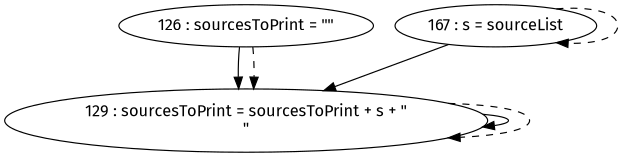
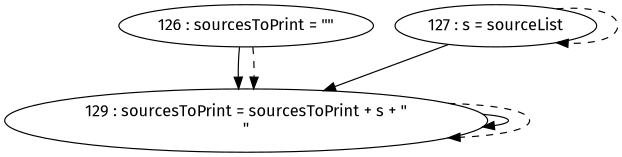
(496, 26) -> (496, 26)
